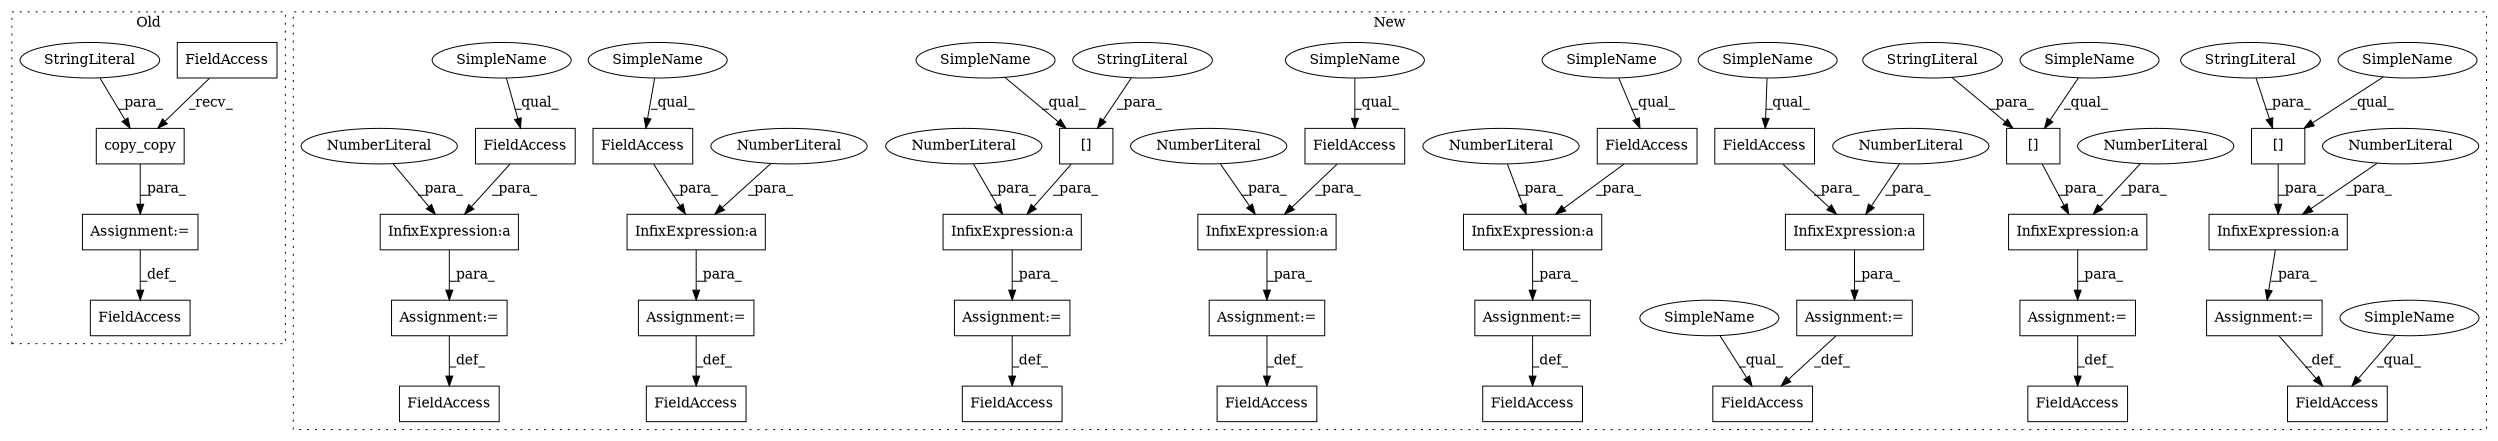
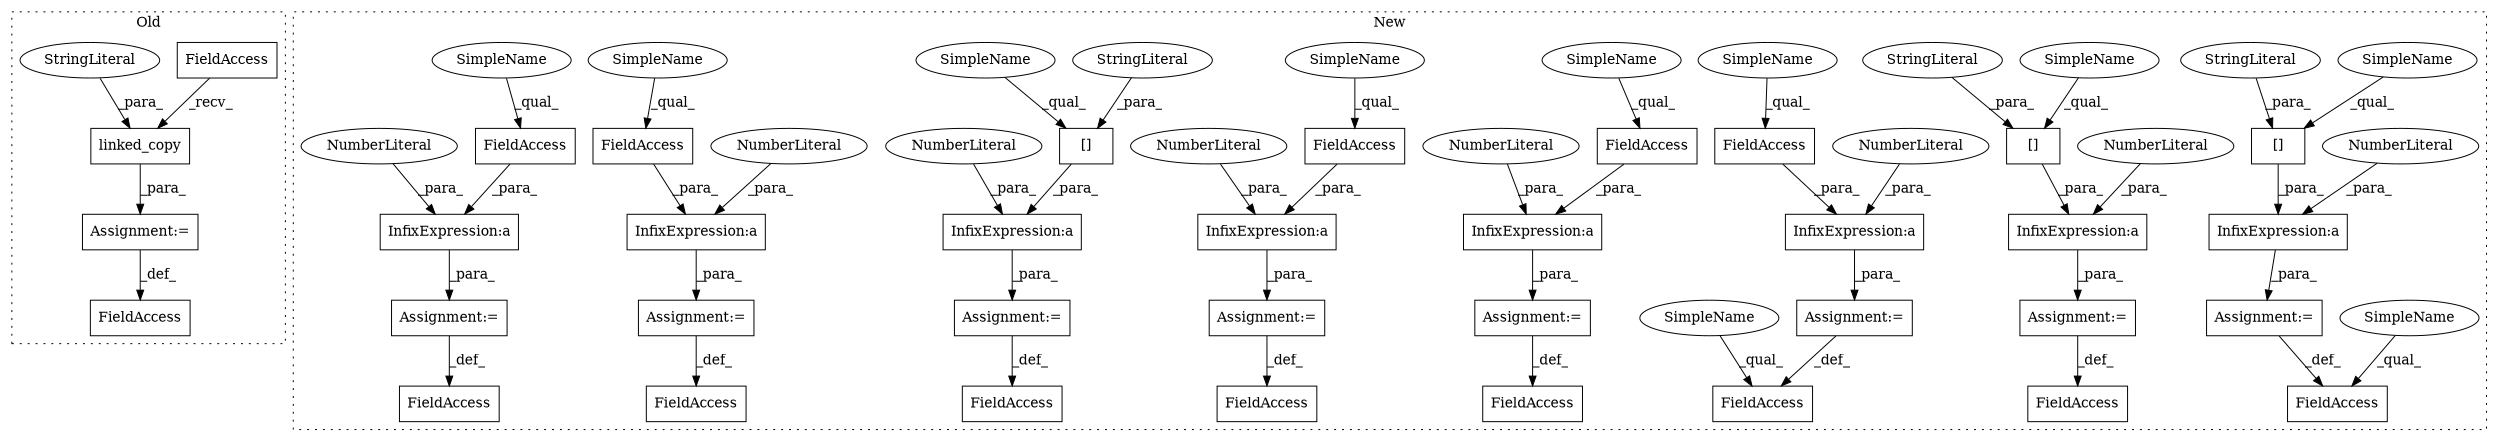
(140, 146) -> (140, 146)
